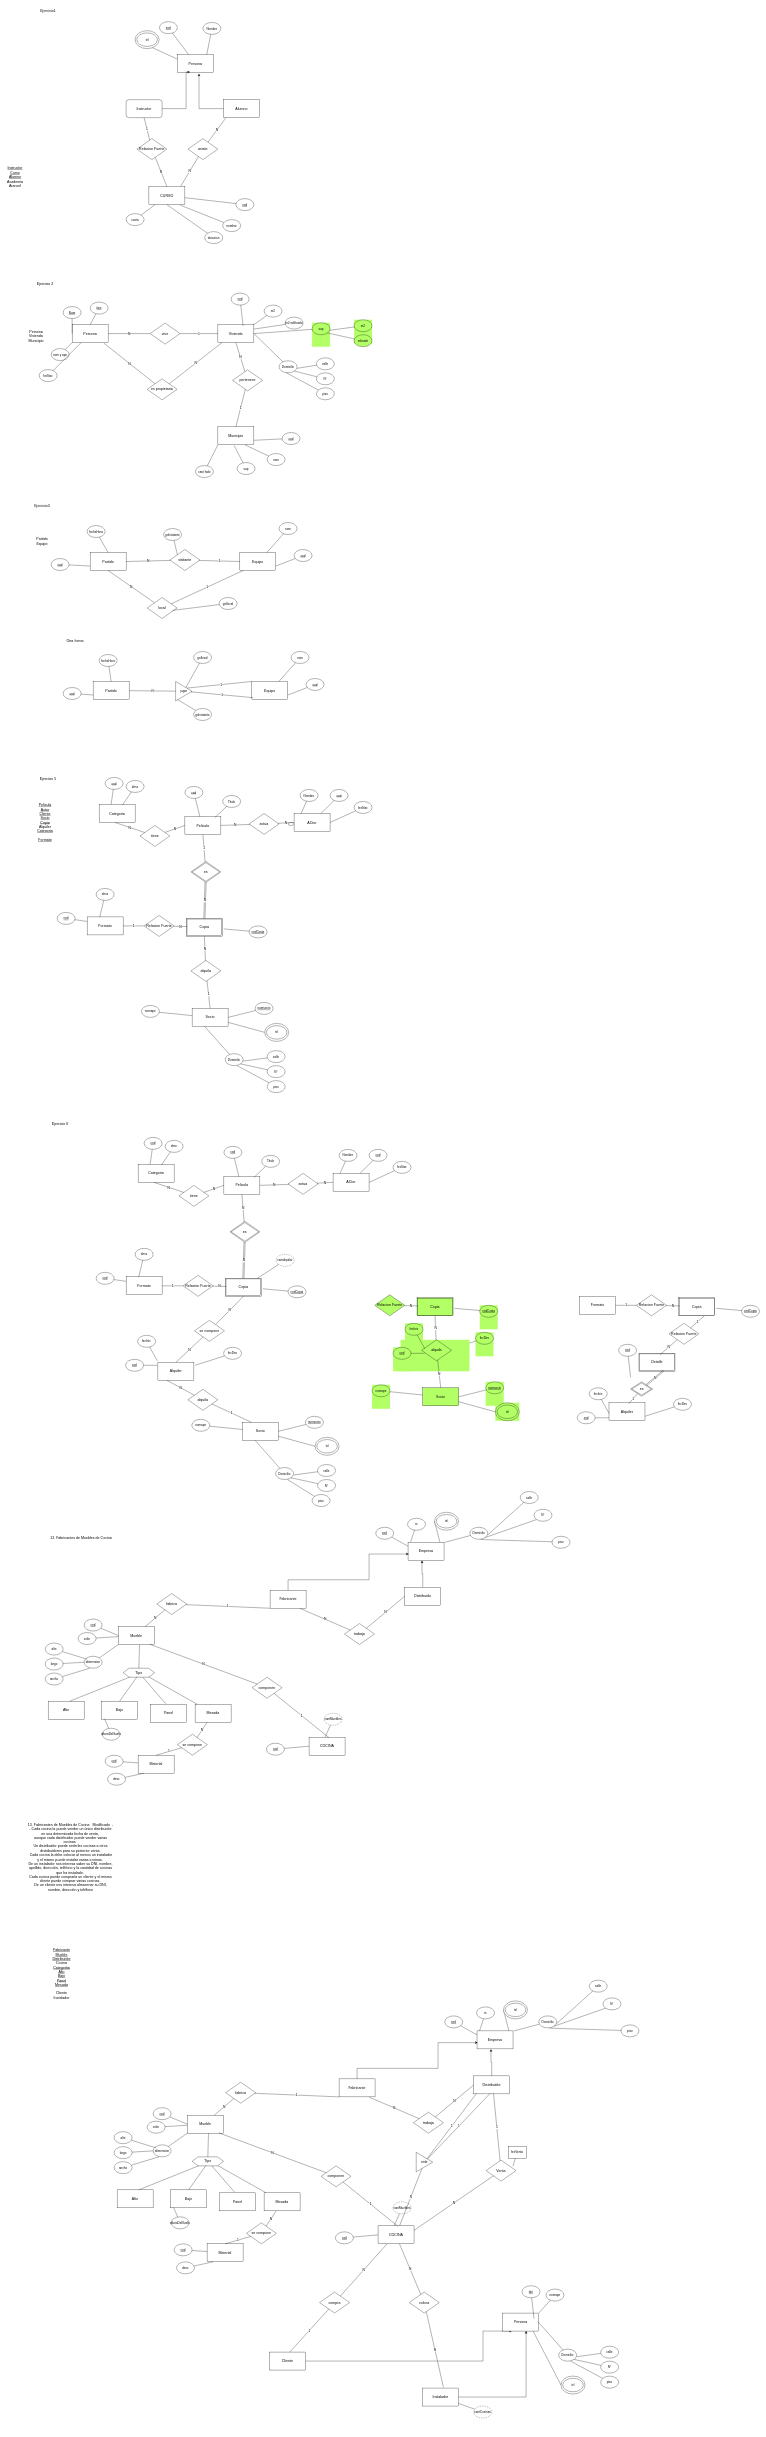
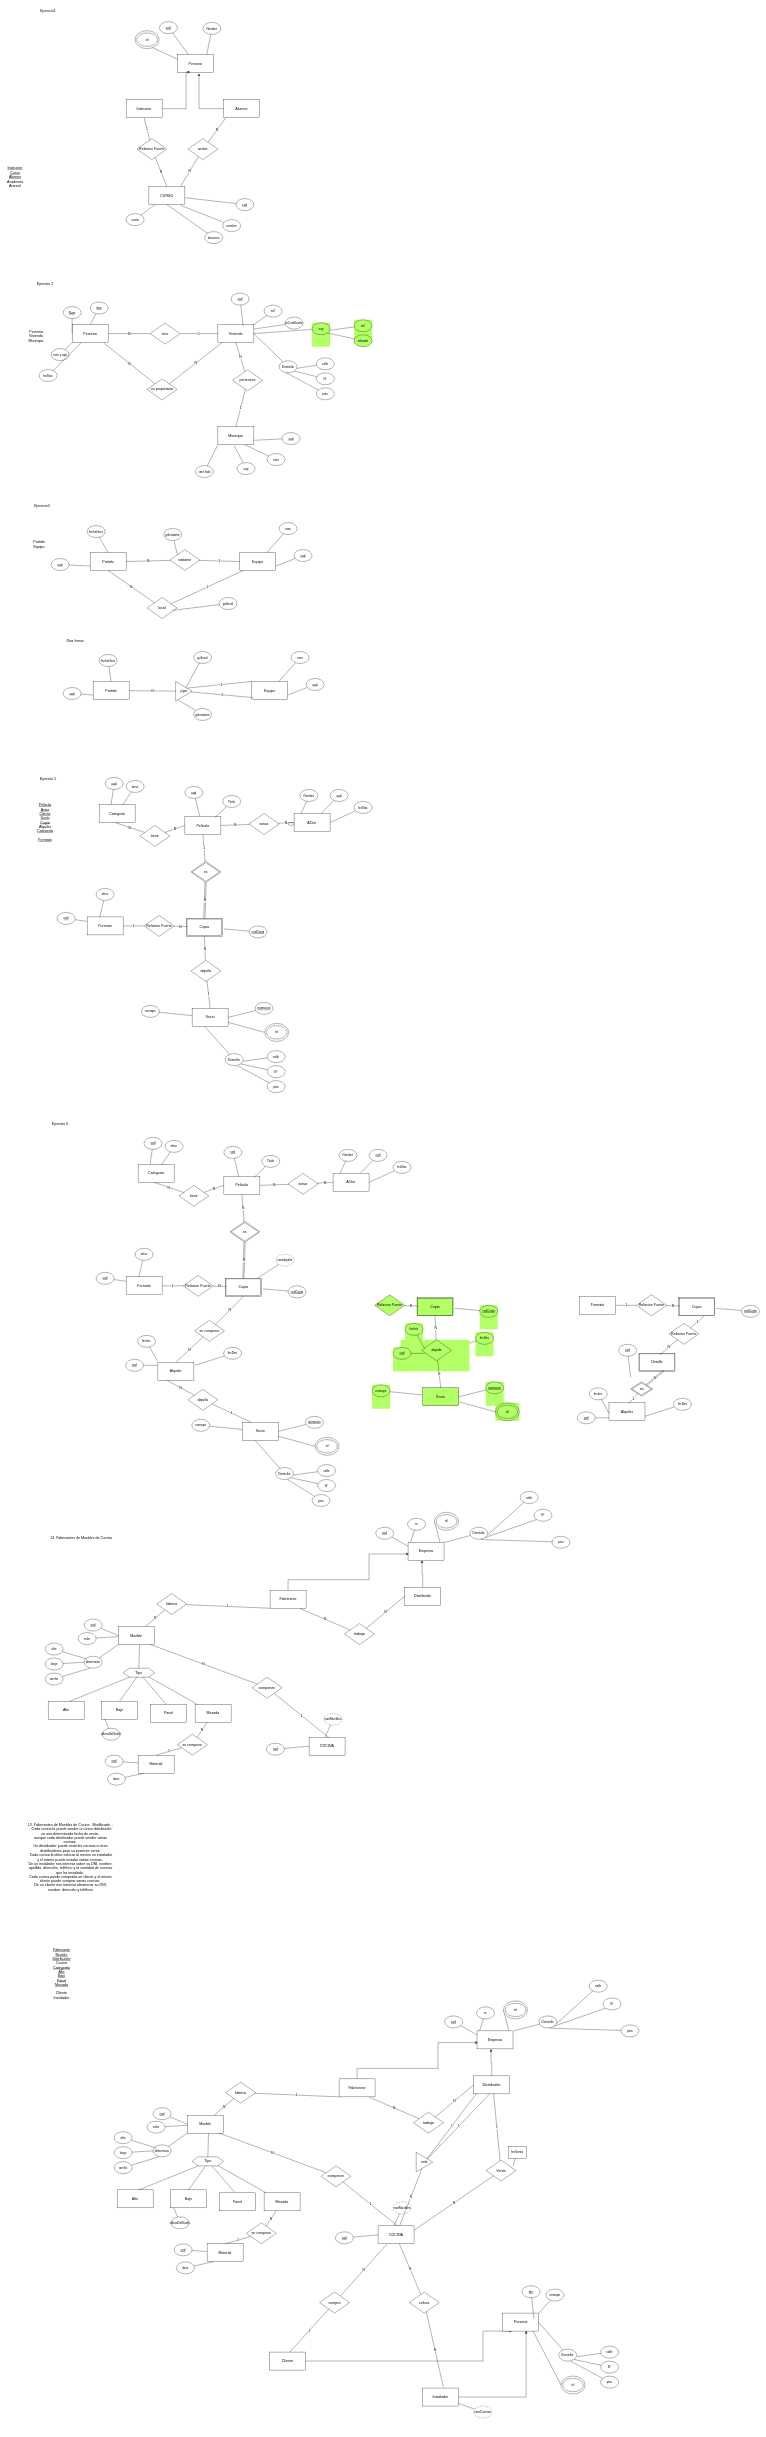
(144, 108) -> (144, 108)
(42, 543) -> (39, 546)
